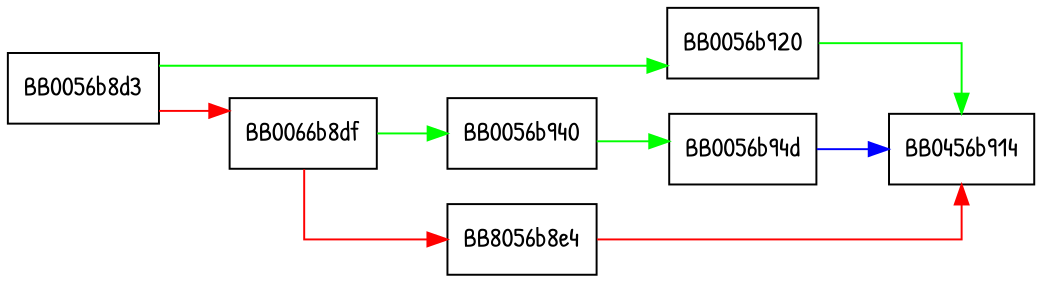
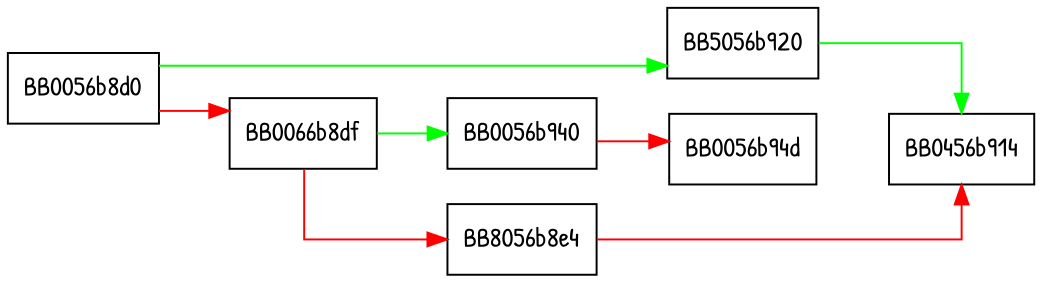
(743, 43) -> (743, 43)
(83, 88) -> (83, 88)
(623, 141) -> (623, 141)
(843, 149) -> none
